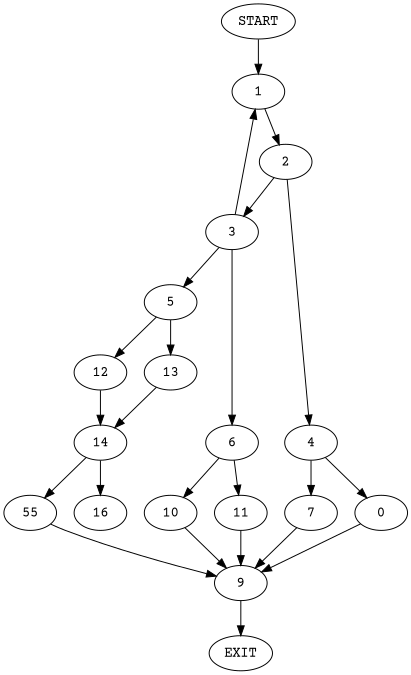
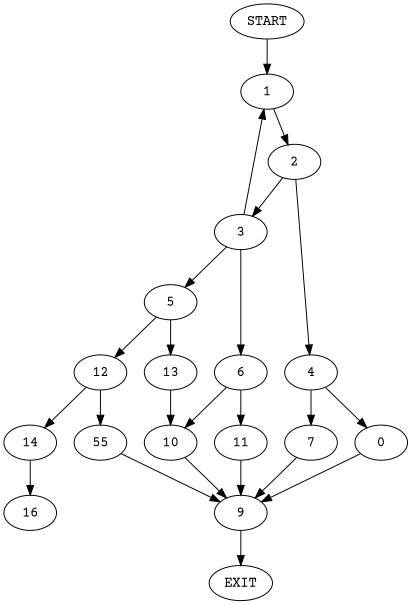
(139, 404) -> (171, 403)
(69, 474) -> (100, 403)
